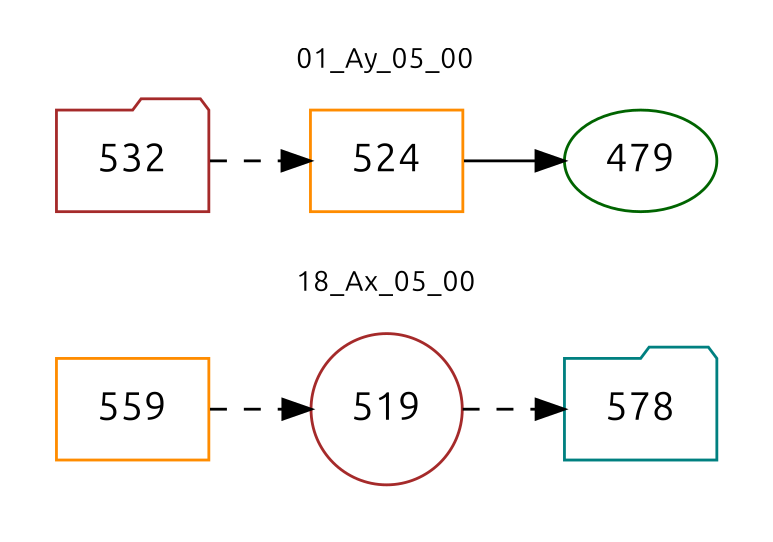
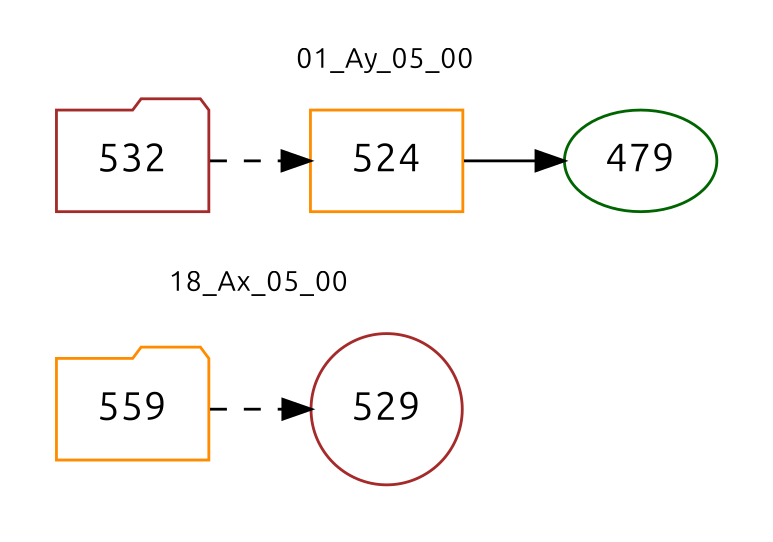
(133, 409) -> (133, 409)
(387, 409) -> (387, 409)
(641, 409) -> none
